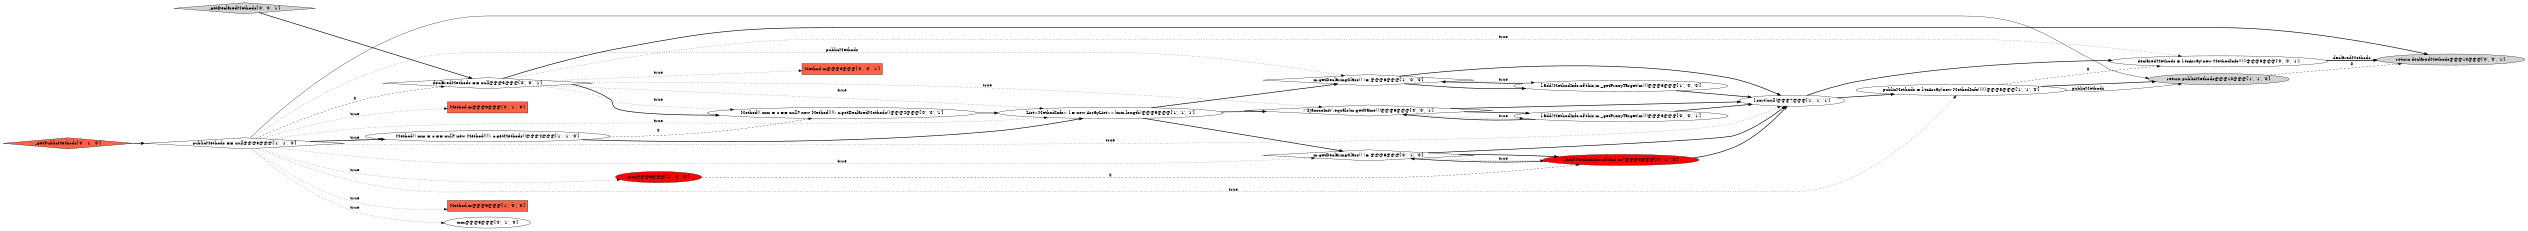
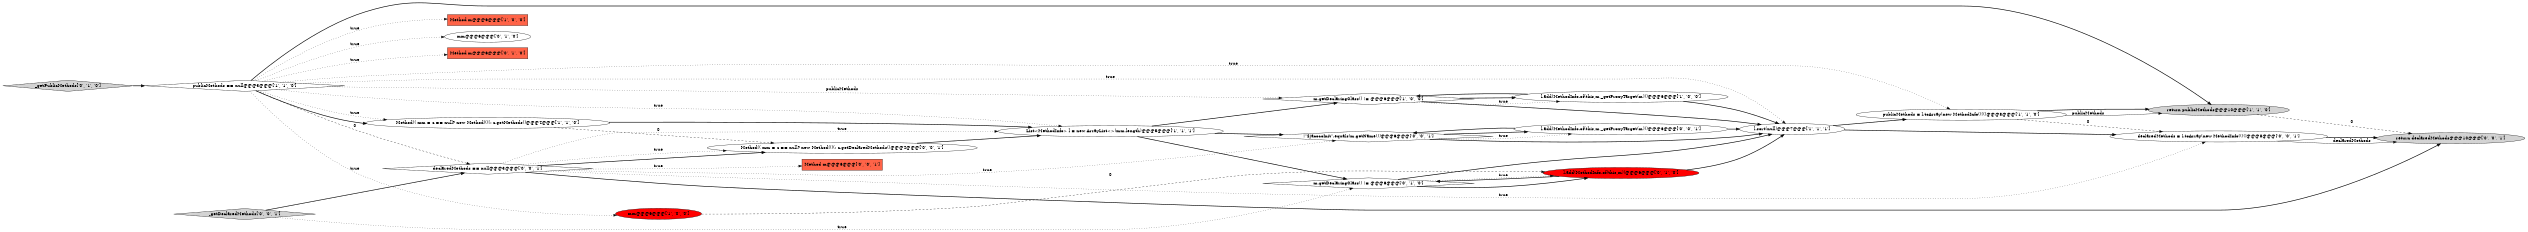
(1187, 16) -> (1230, 6)
(68, 143) -> (68, 86)
(792, 164) -> (814, 229)
